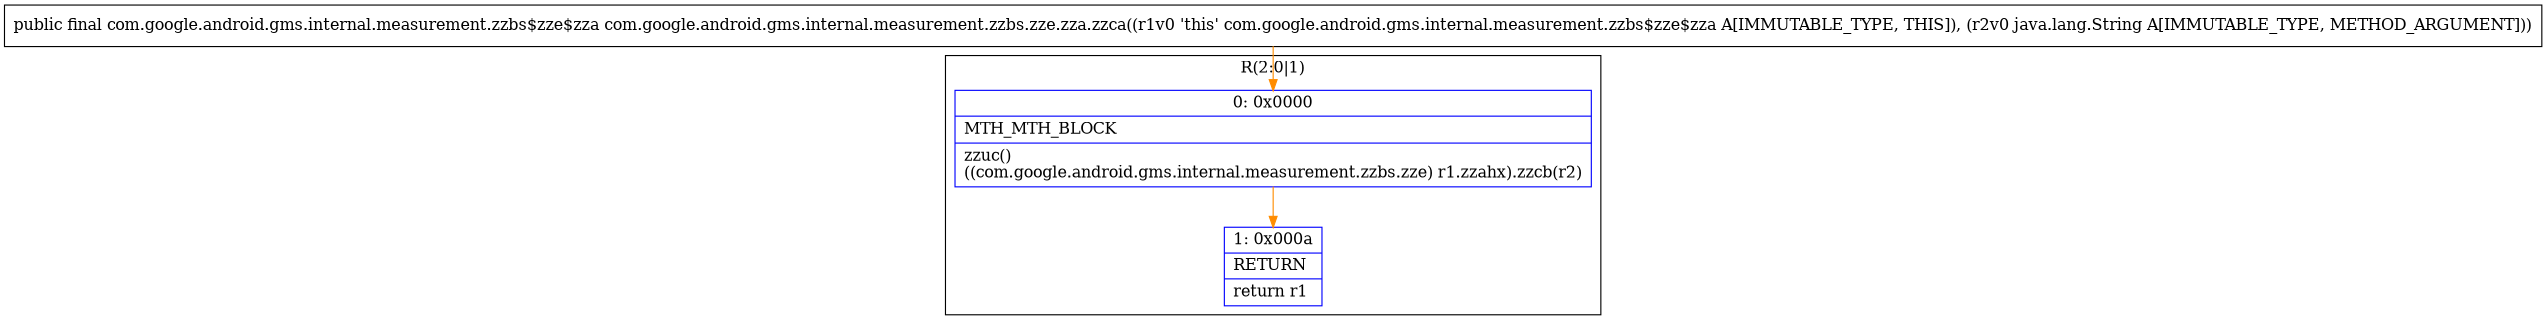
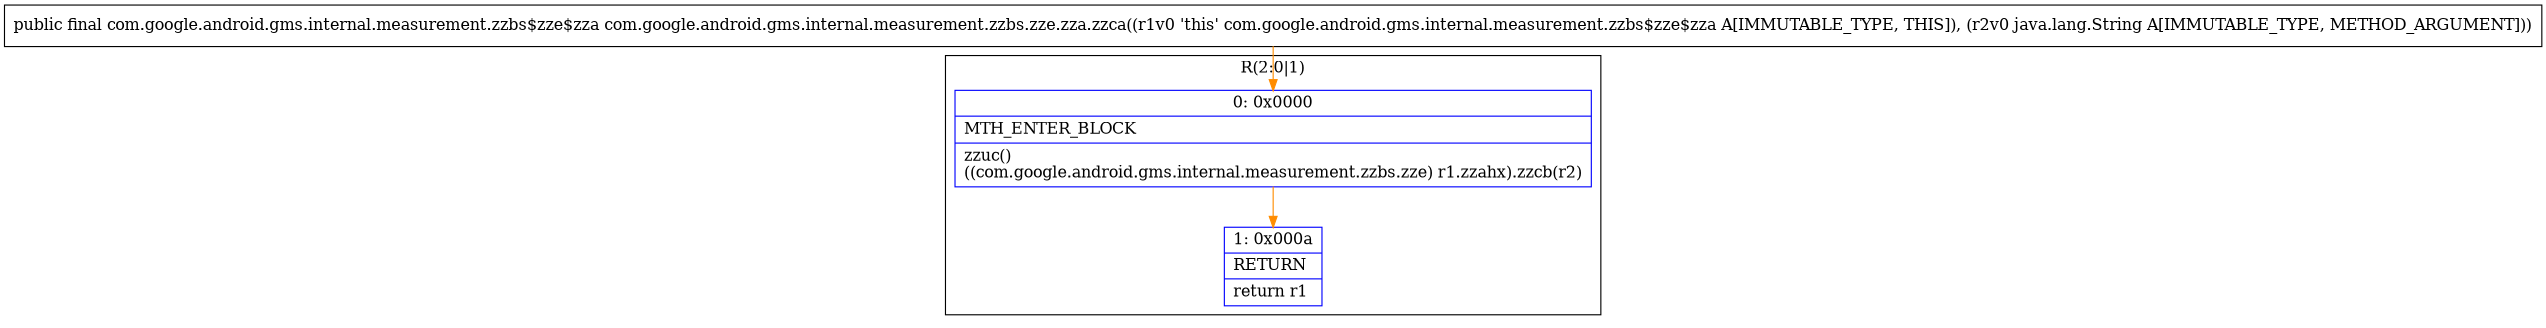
(1040, 129) -> (1050, 129)
